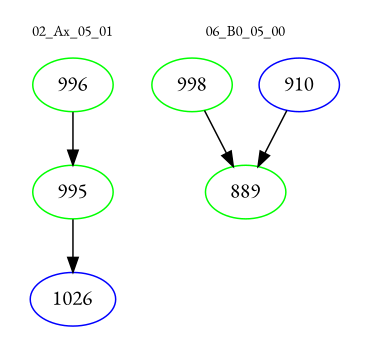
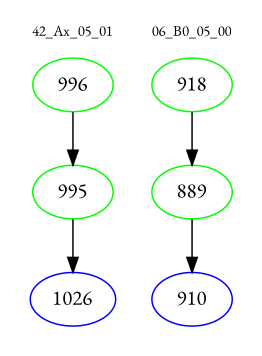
(73, 32) -> (73, 32)
(192, 85) -> (192, 85)
(276, 132) -> (192, 238)
